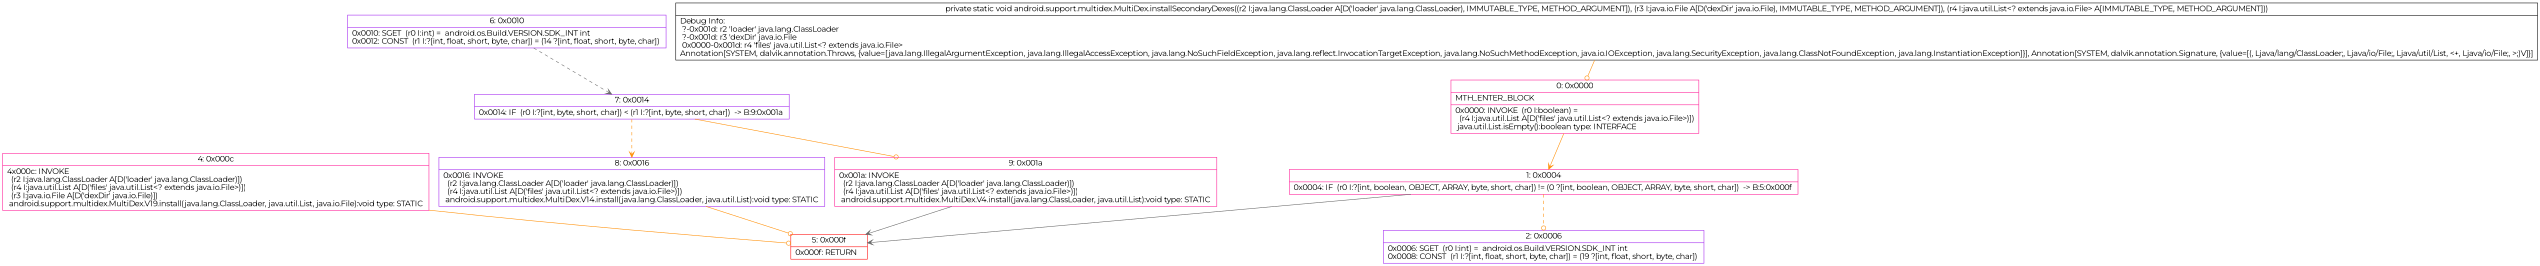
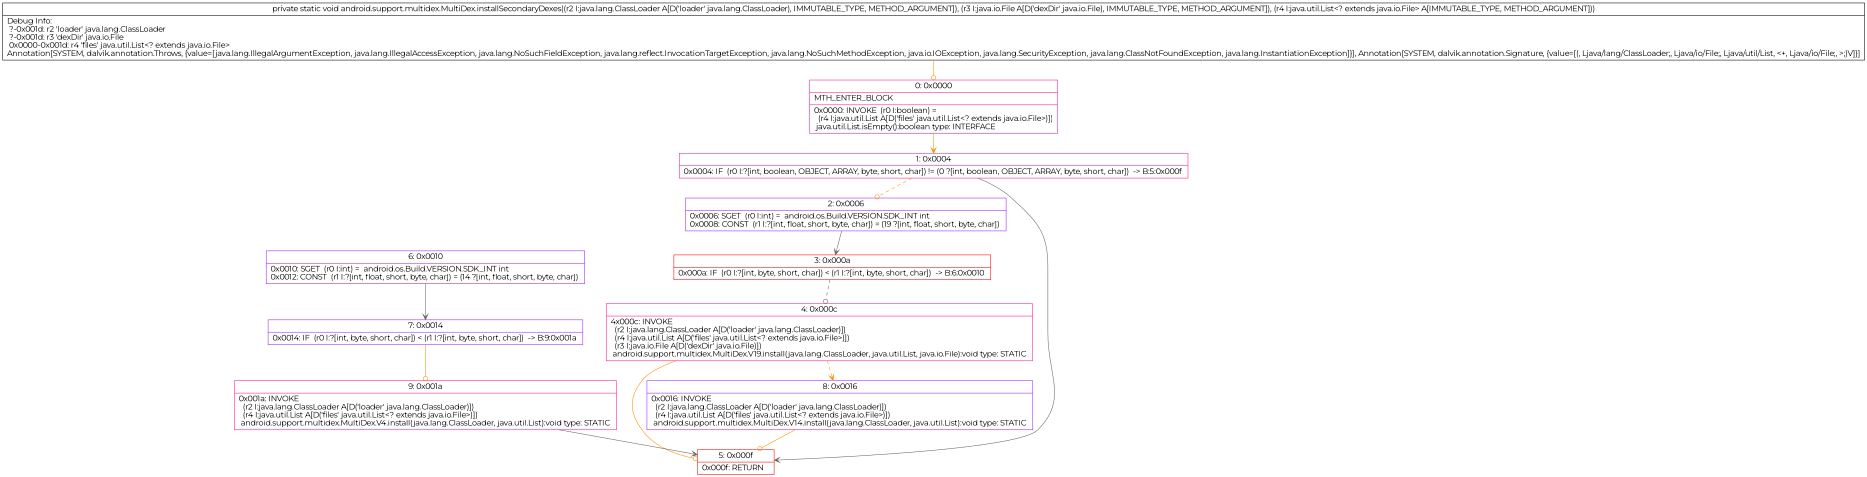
(570, 70) -> (425, 299)
(632, 135) -> (829, 368)
none -> (832, 267)
